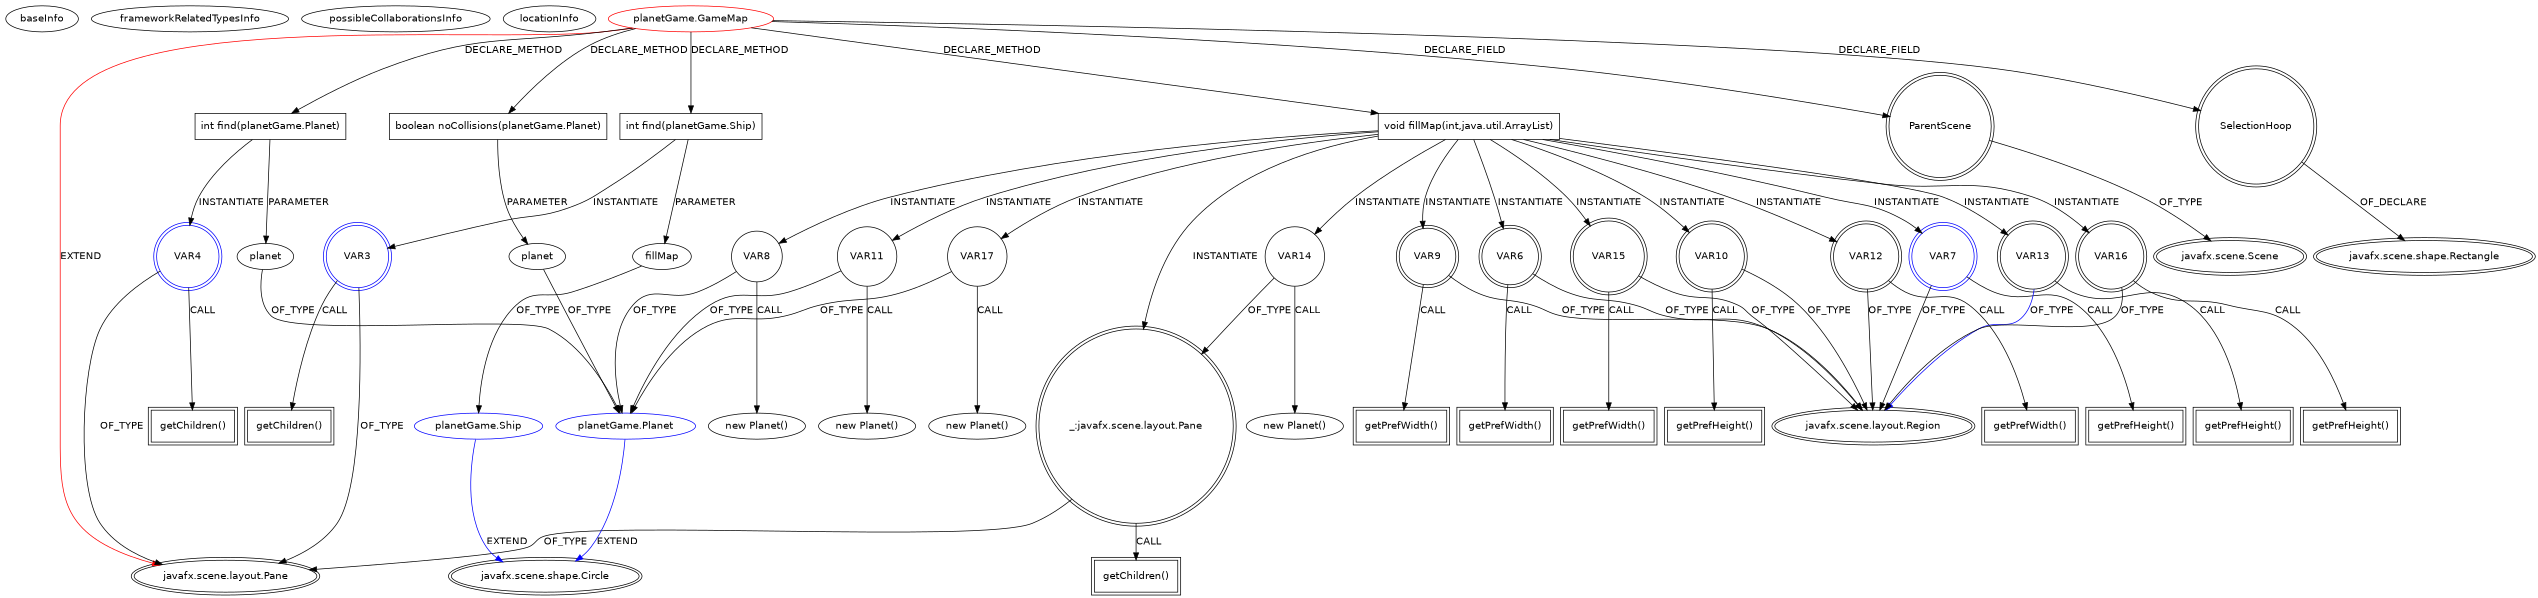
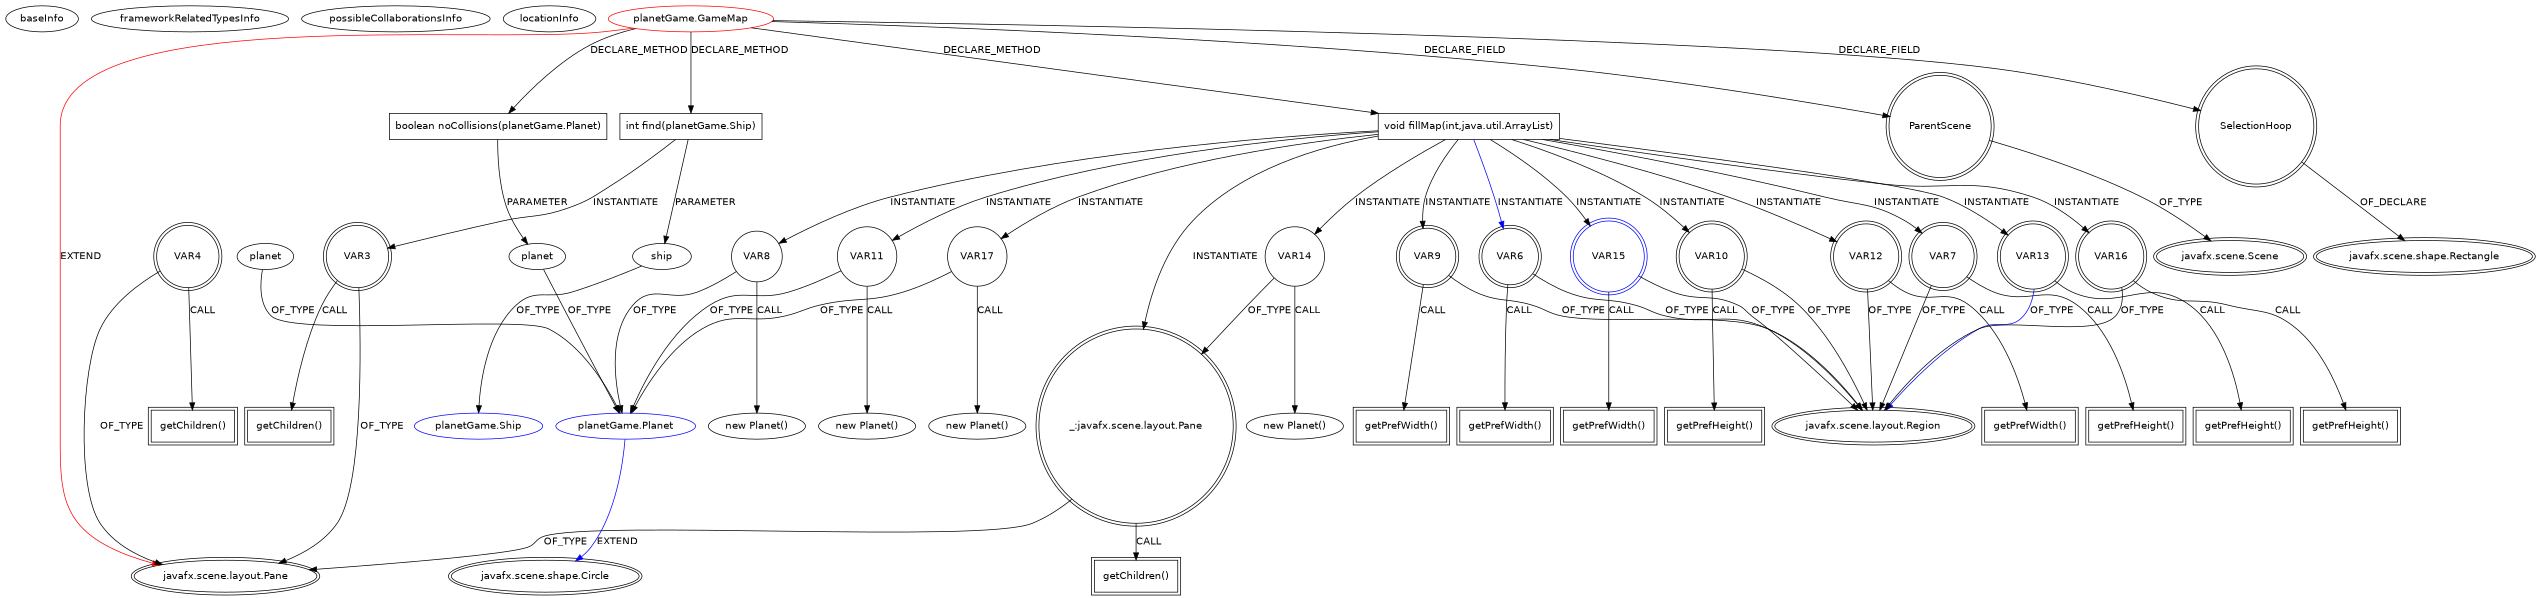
(270, 126) -> none
(1489, 180) -> (1489, 180)
(188, 256) -> (188, 256)
(357, 256) -> (357, 256)
(662, 256) -> (662, 256)
(1609, 256) -> (1609, 256)
(1943, 256) -> (1943, 256)
(472, 502) -> none
